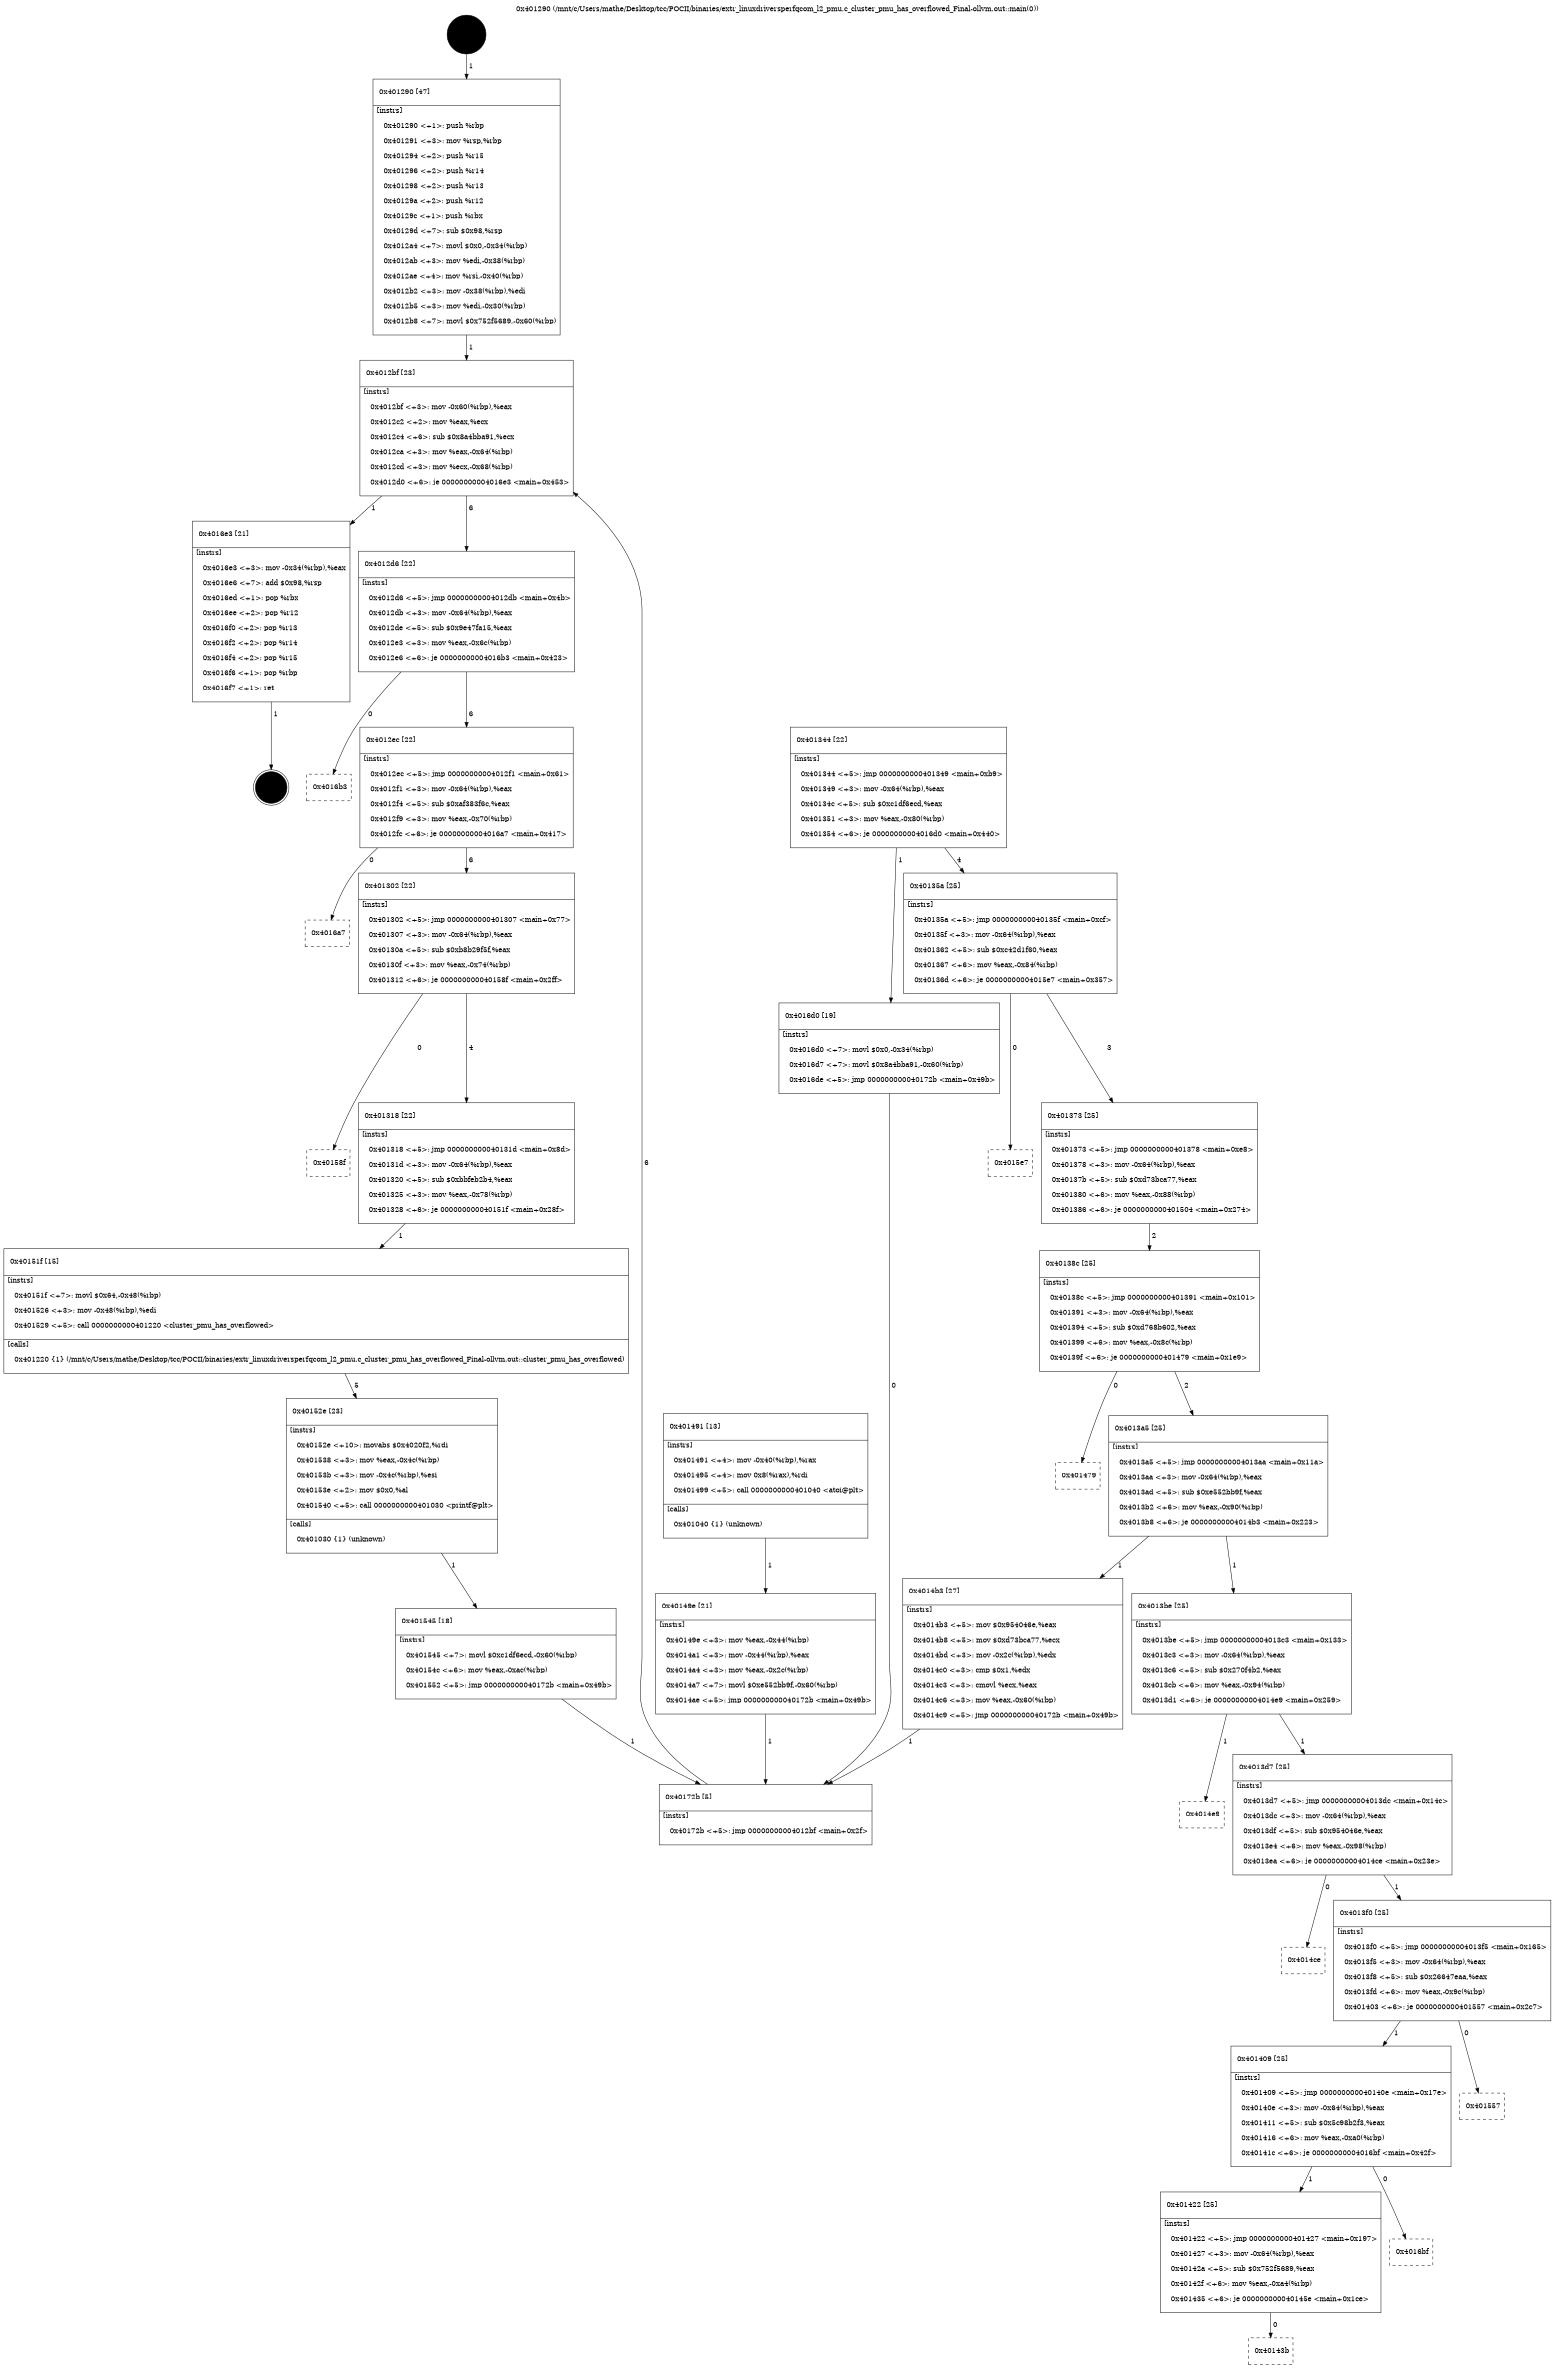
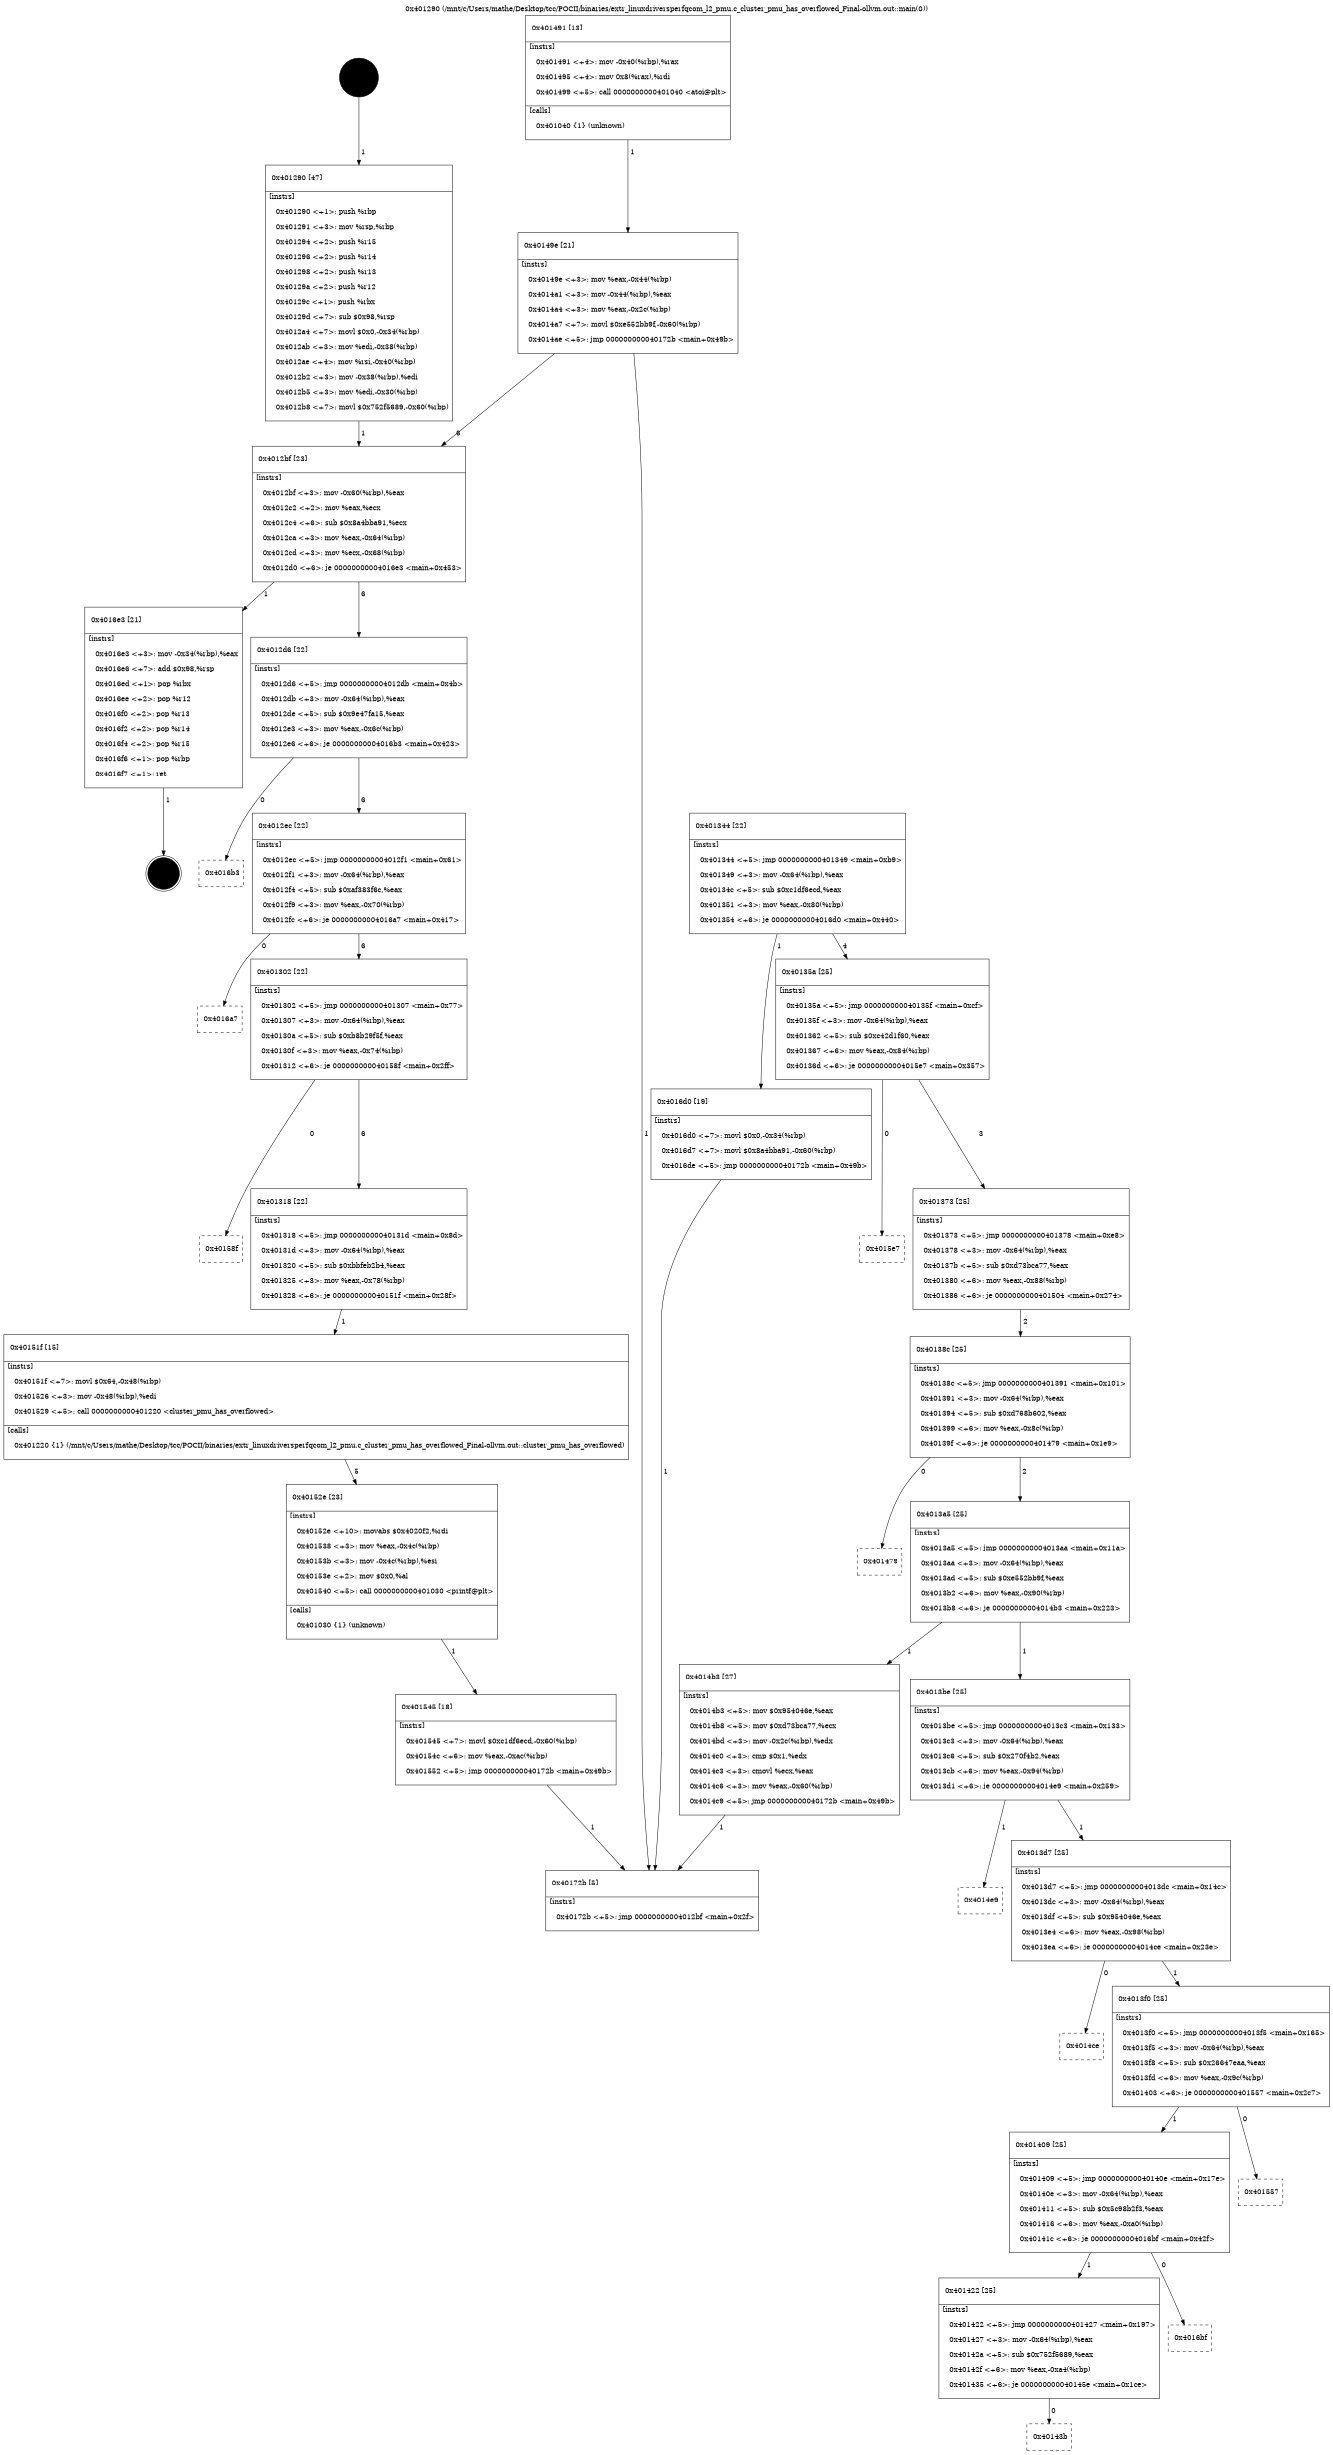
(470, 1048) -> (362, 1134)
(642, 1143) -> (500, 398)
(893, 1386) -> (665, 1472)
